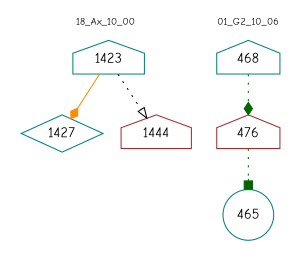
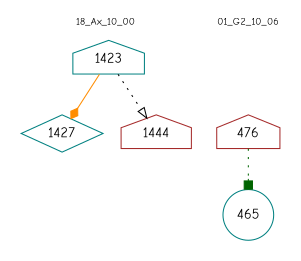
(248, 59) -> none
